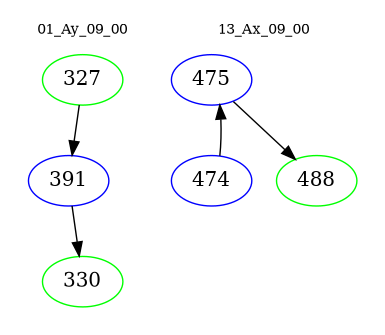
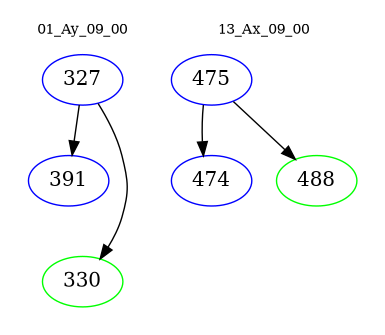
(83, 80) -> (83, 80)
(221, 138) -> (202, 123)
(75, 224) -> (126, 174)
